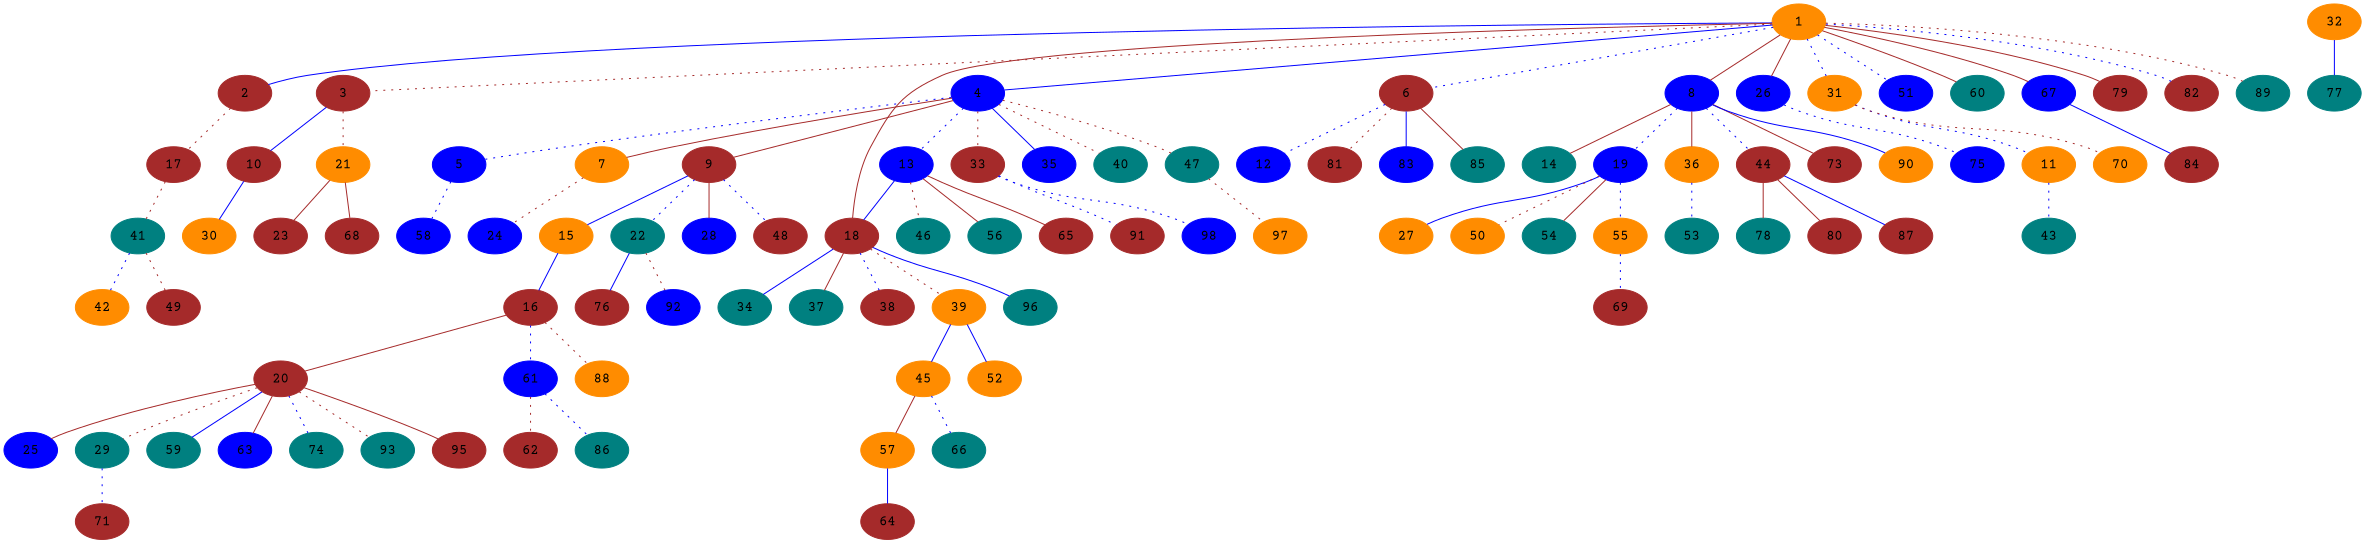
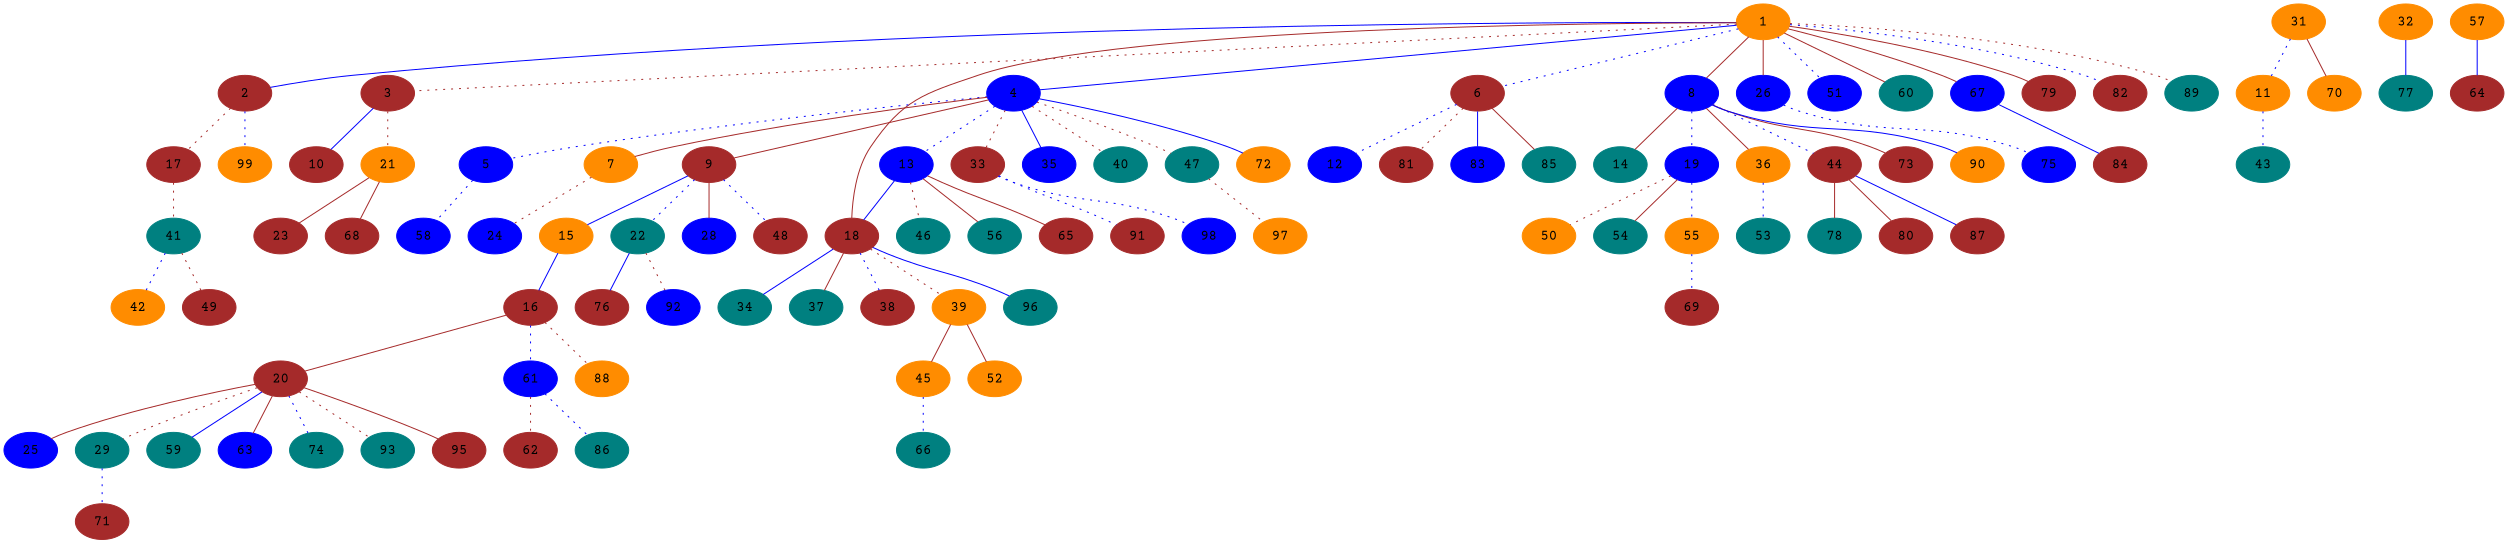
(1817, 58) -> none
(1977, 129) -> (2317, 58)
none -> (245, 165)
none -> (1263, 165)
(209, 236) -> none
(1406, 236) -> none
(941, 343) -> (941, 343)
(977, 343) -> (977, 343)
(905, 415) -> none
